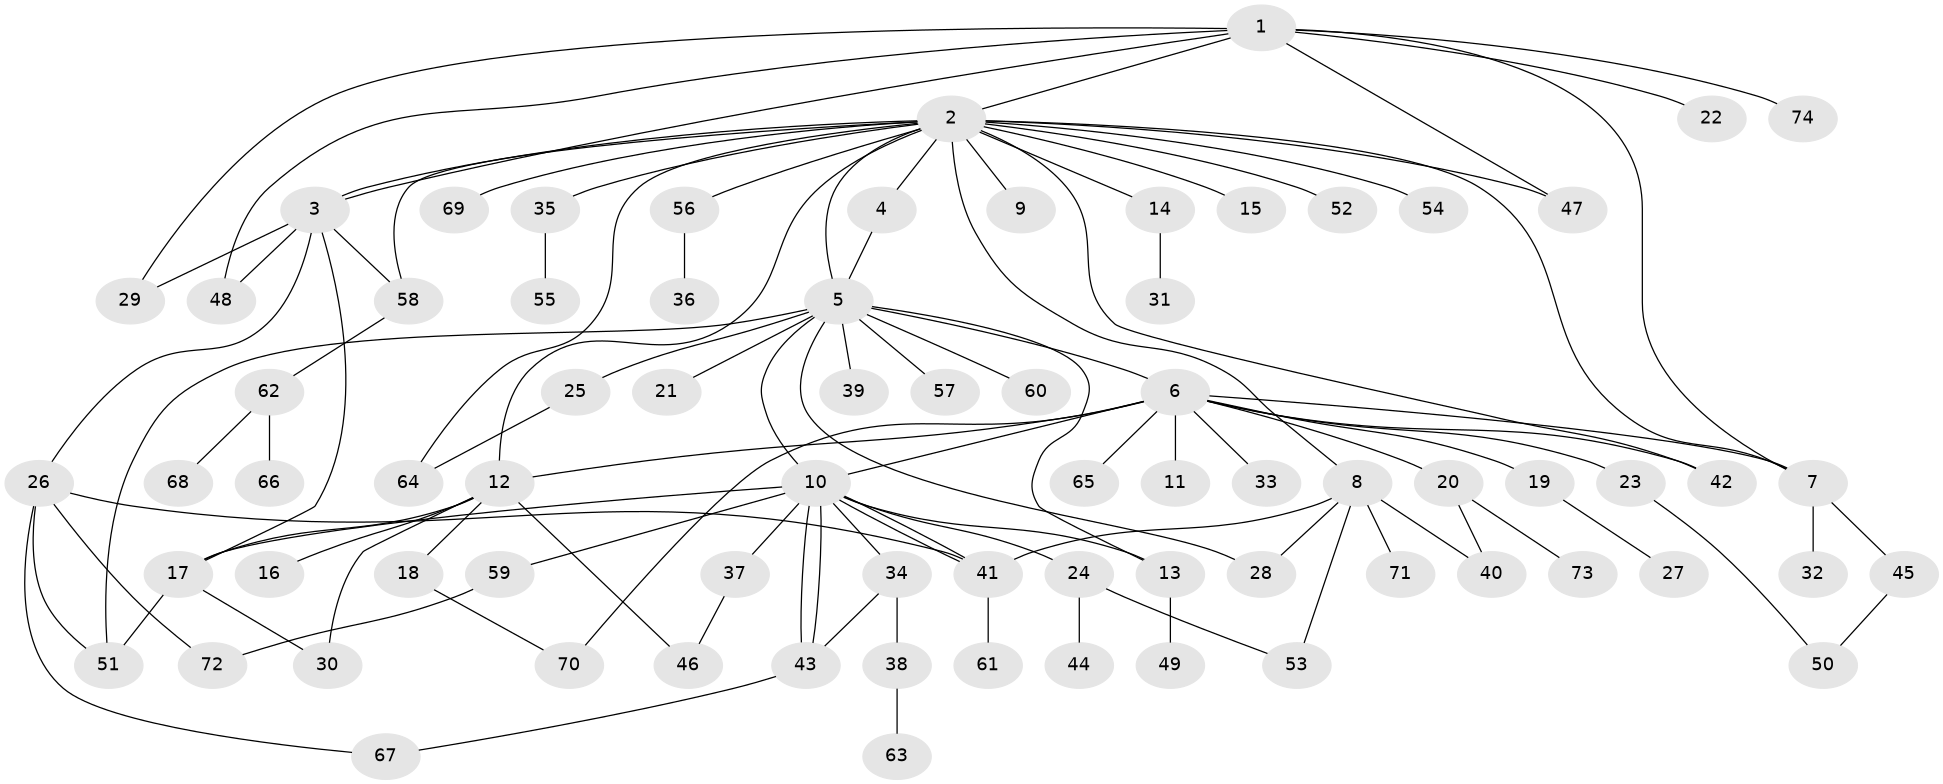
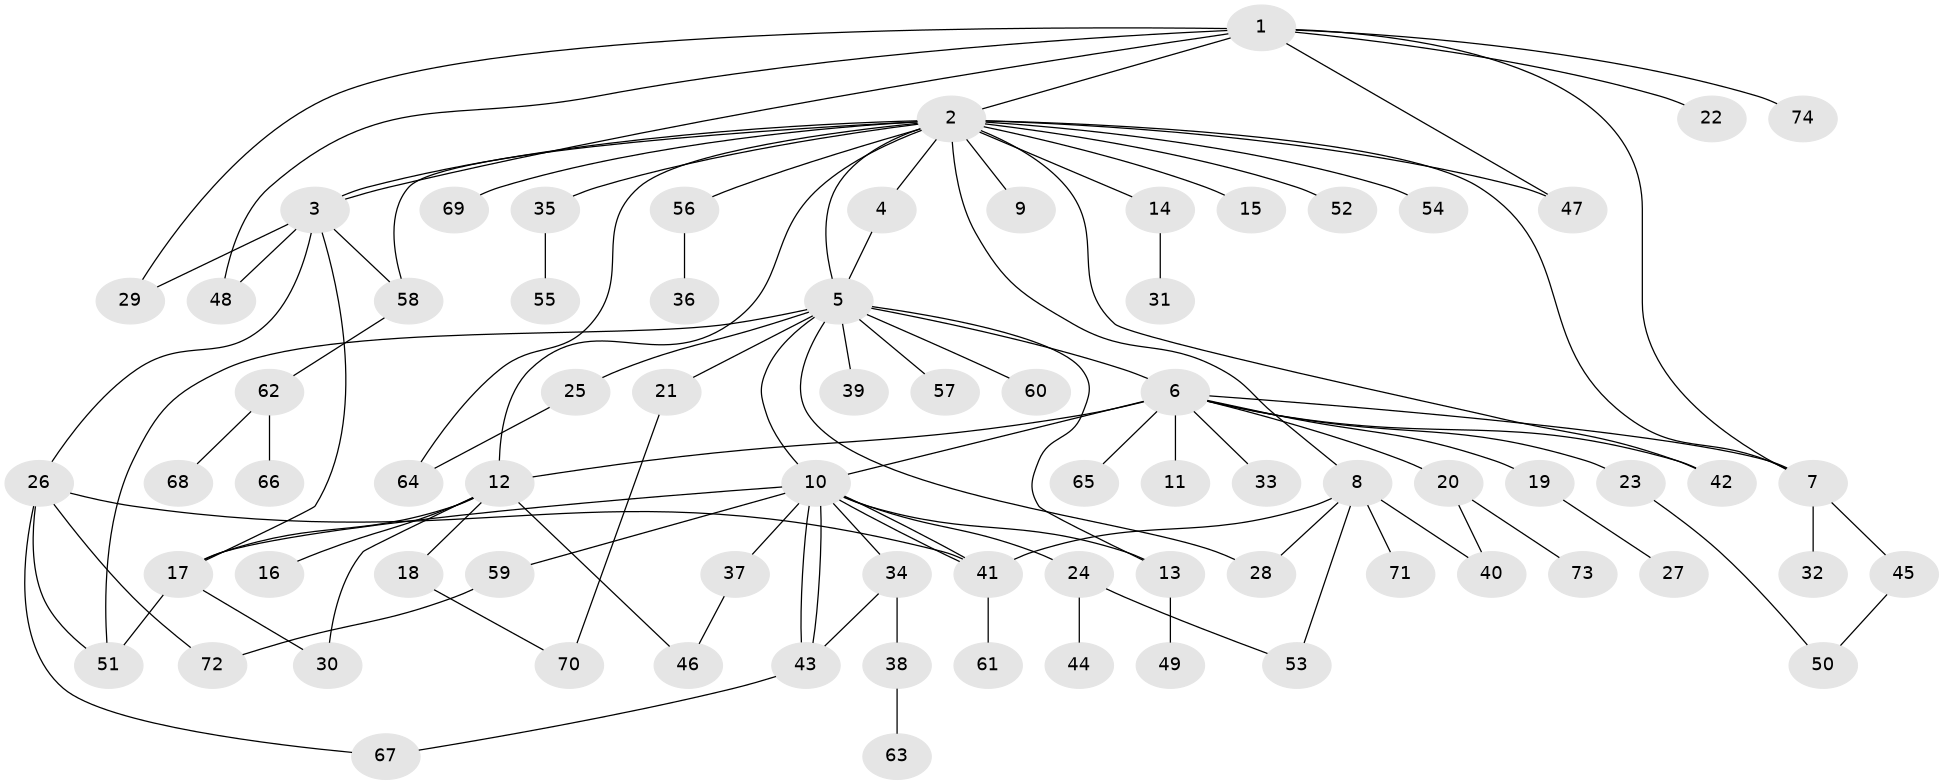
(841, 434) -> (618, 529)
